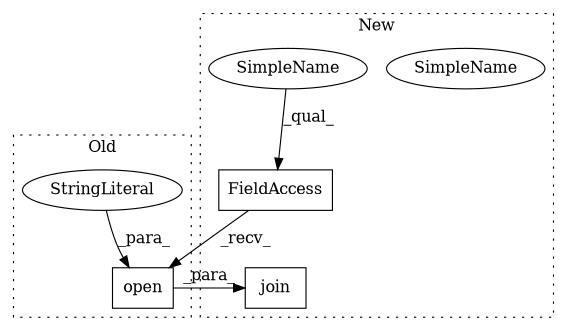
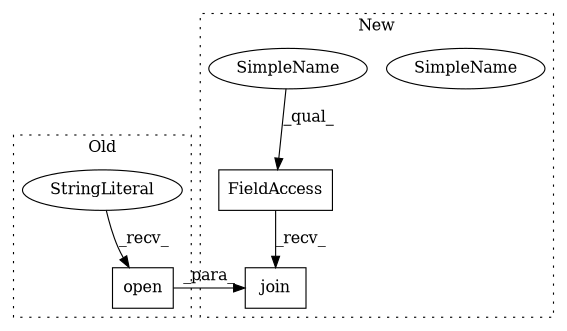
(214, 236) -> (276, 233)
(144, 239) -> (144, 239)
